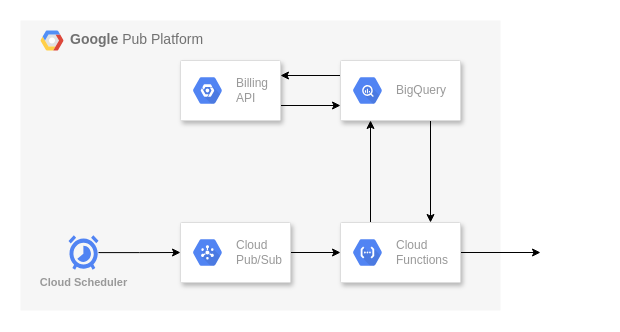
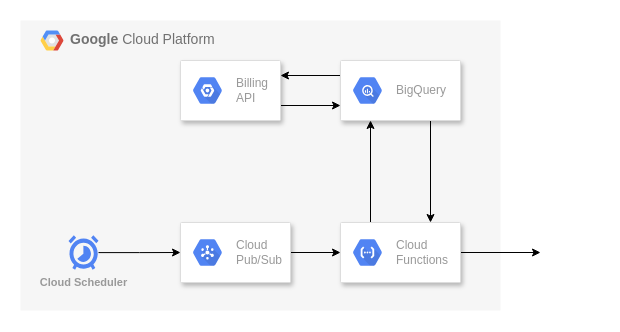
(138, 40) -> (144, 40)
